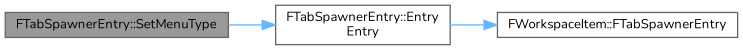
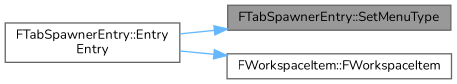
(245, 25) -> (197, 32)
(618, 25) -> (339, 66)
